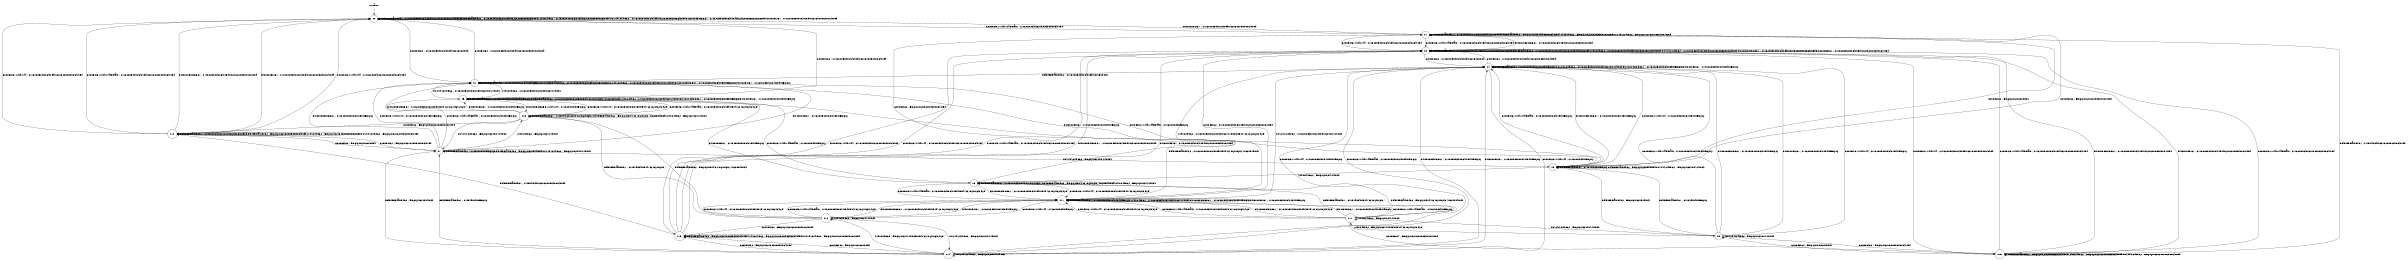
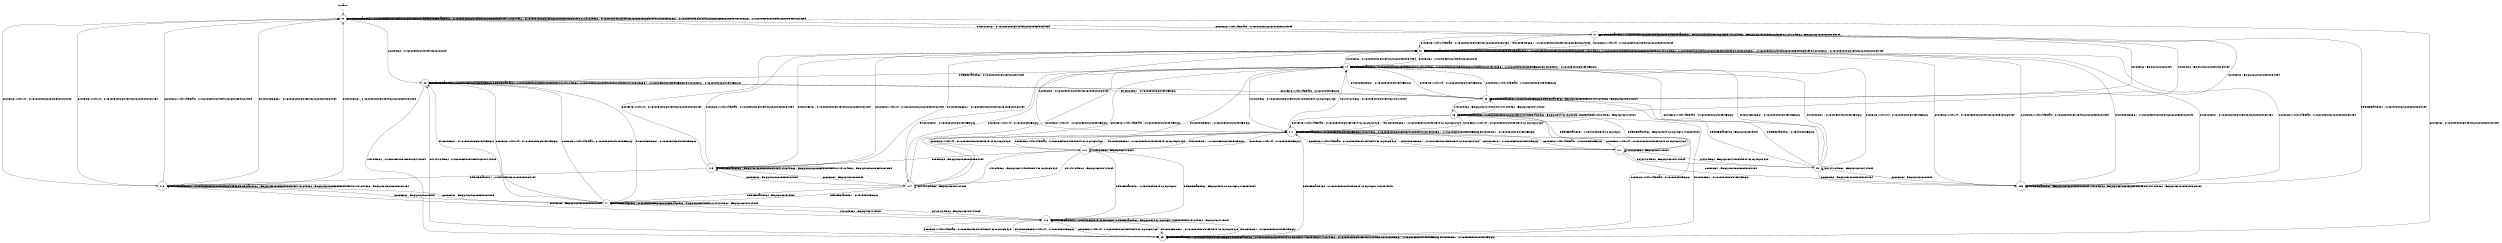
(450, 26) -> none
(995, 159) -> (1484, 113)
(2000, 254) -> (2021, 186)
